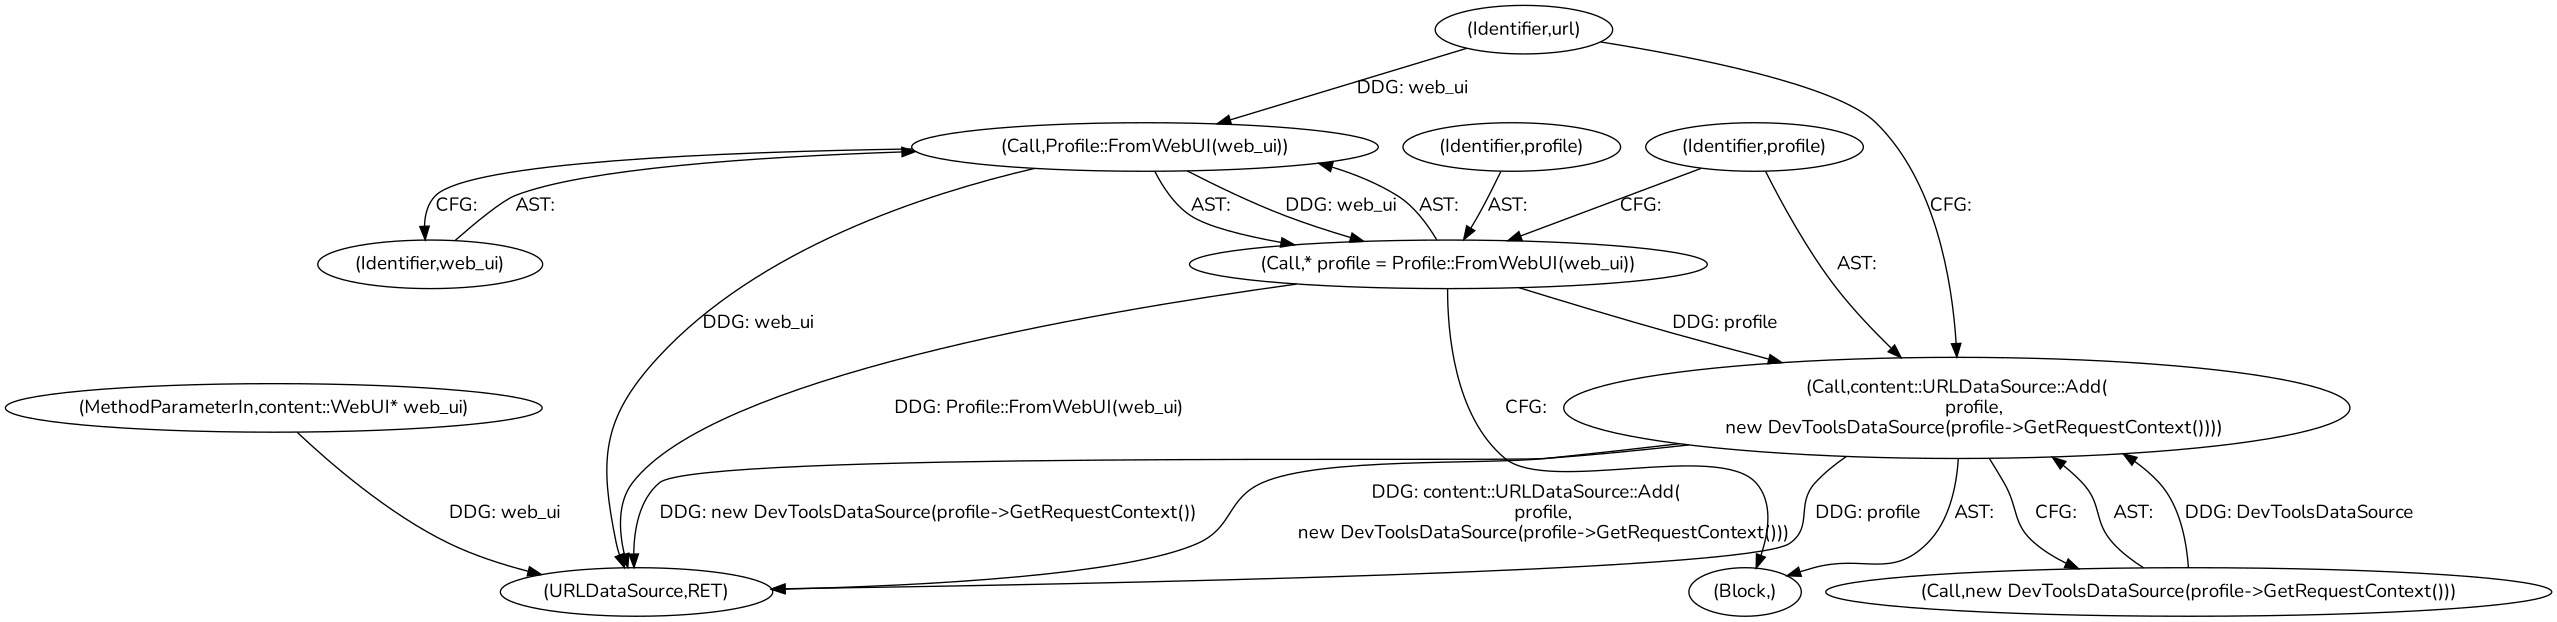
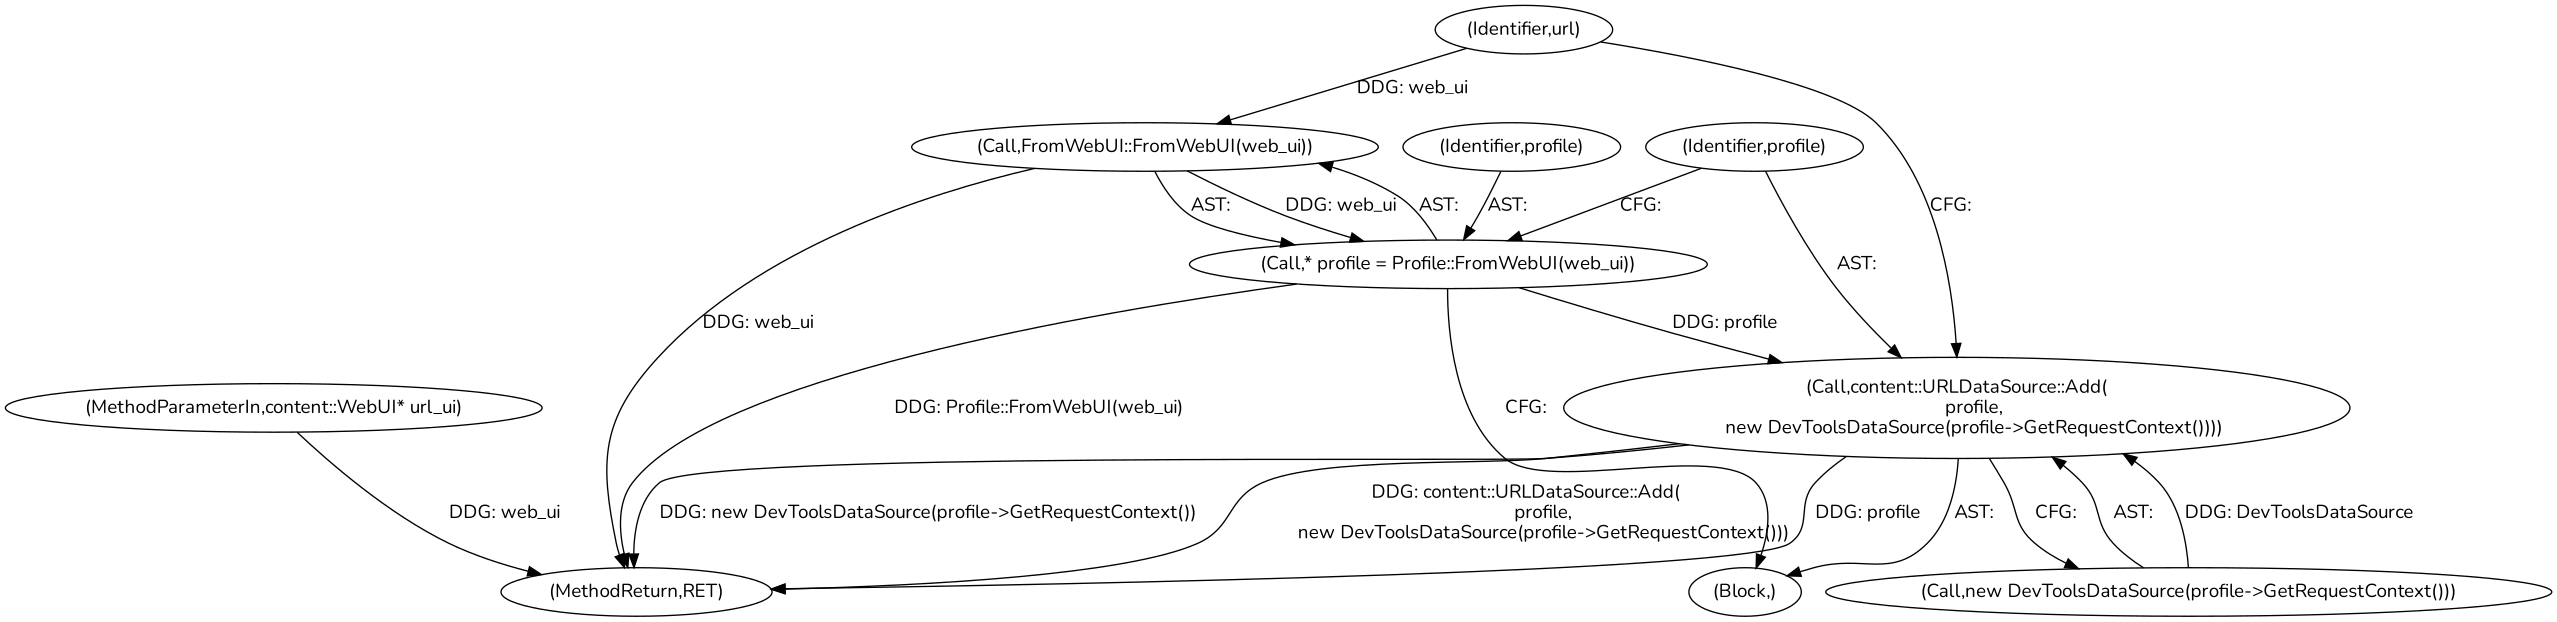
(1145, 147) -> (1145, 147)
(430, 264) -> none
(274, 408) -> (274, 408)
(637, 592) -> (637, 592)
